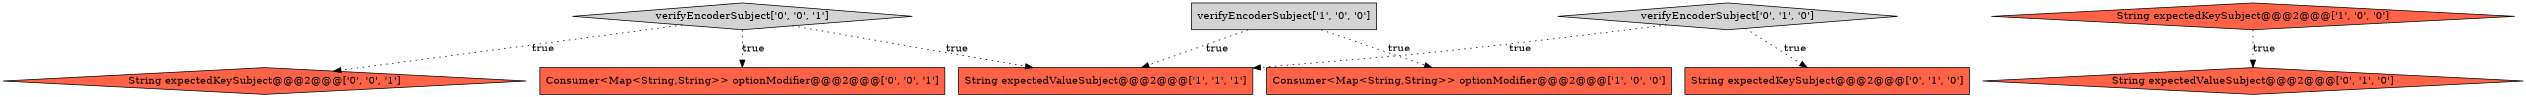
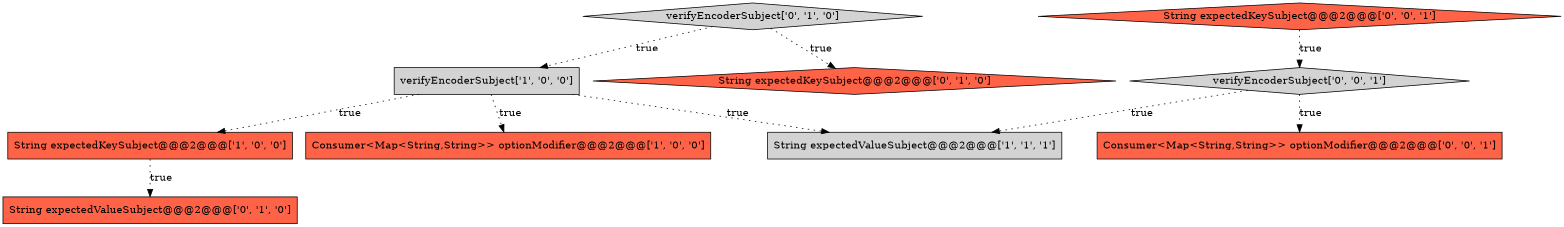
(2253, 16) -> (150, 146)
(512, 48) -> (1300, 45)
(1464, 49) -> (630, 46)
(1106, 81) -> (915, 146)
(1827, 81) -> (855, 81)
(2253, 81) -> (150, 210)
none -> (322, 113)
